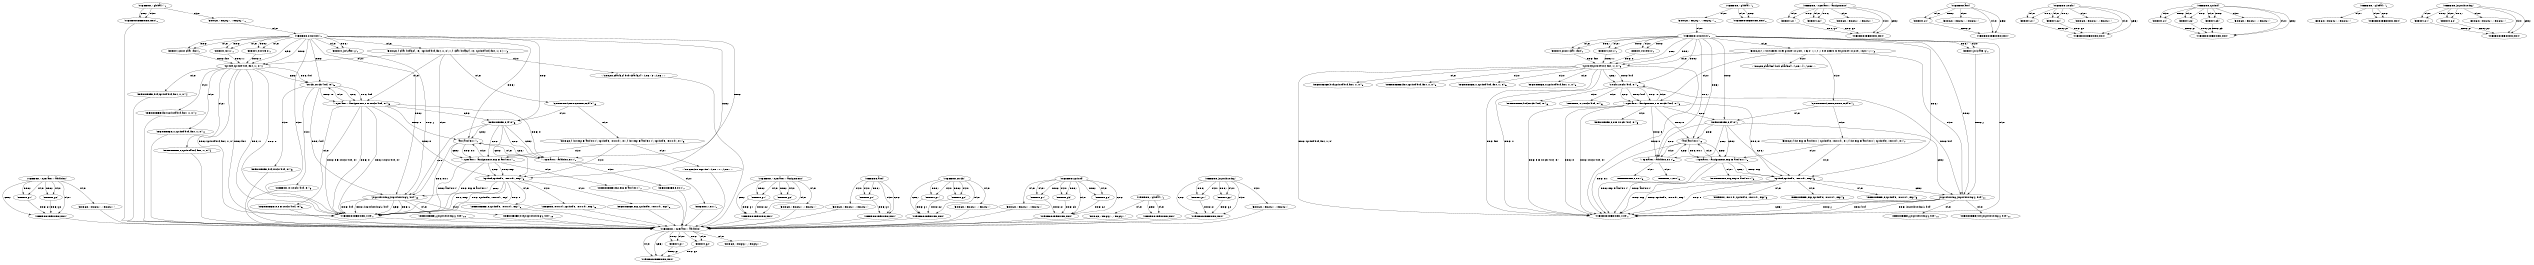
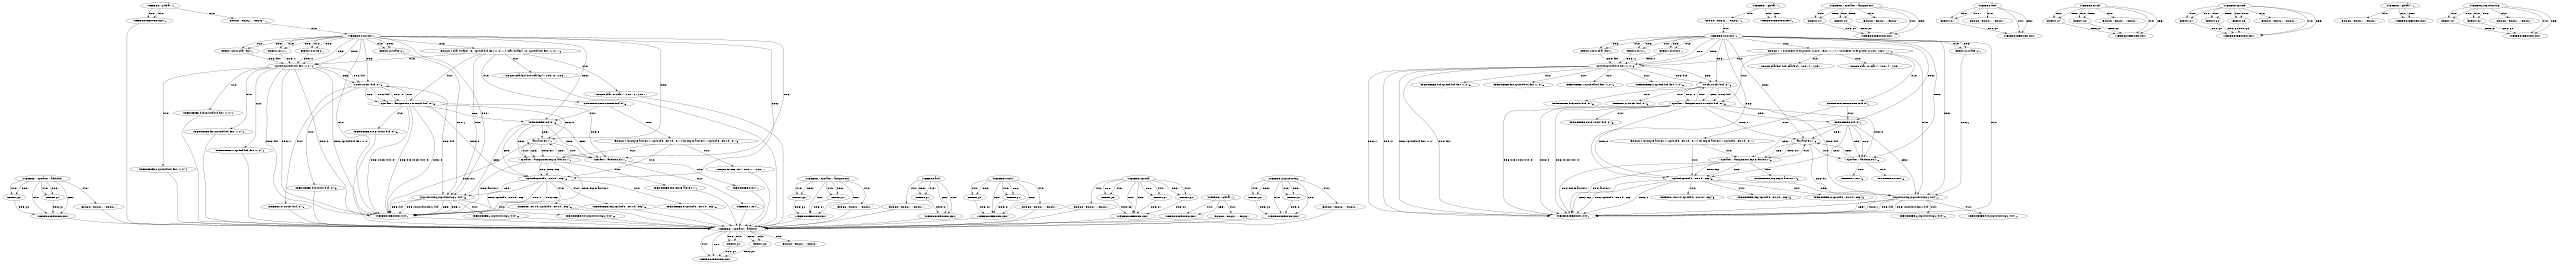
none -> (1875, 66)
none -> (621, 94)
